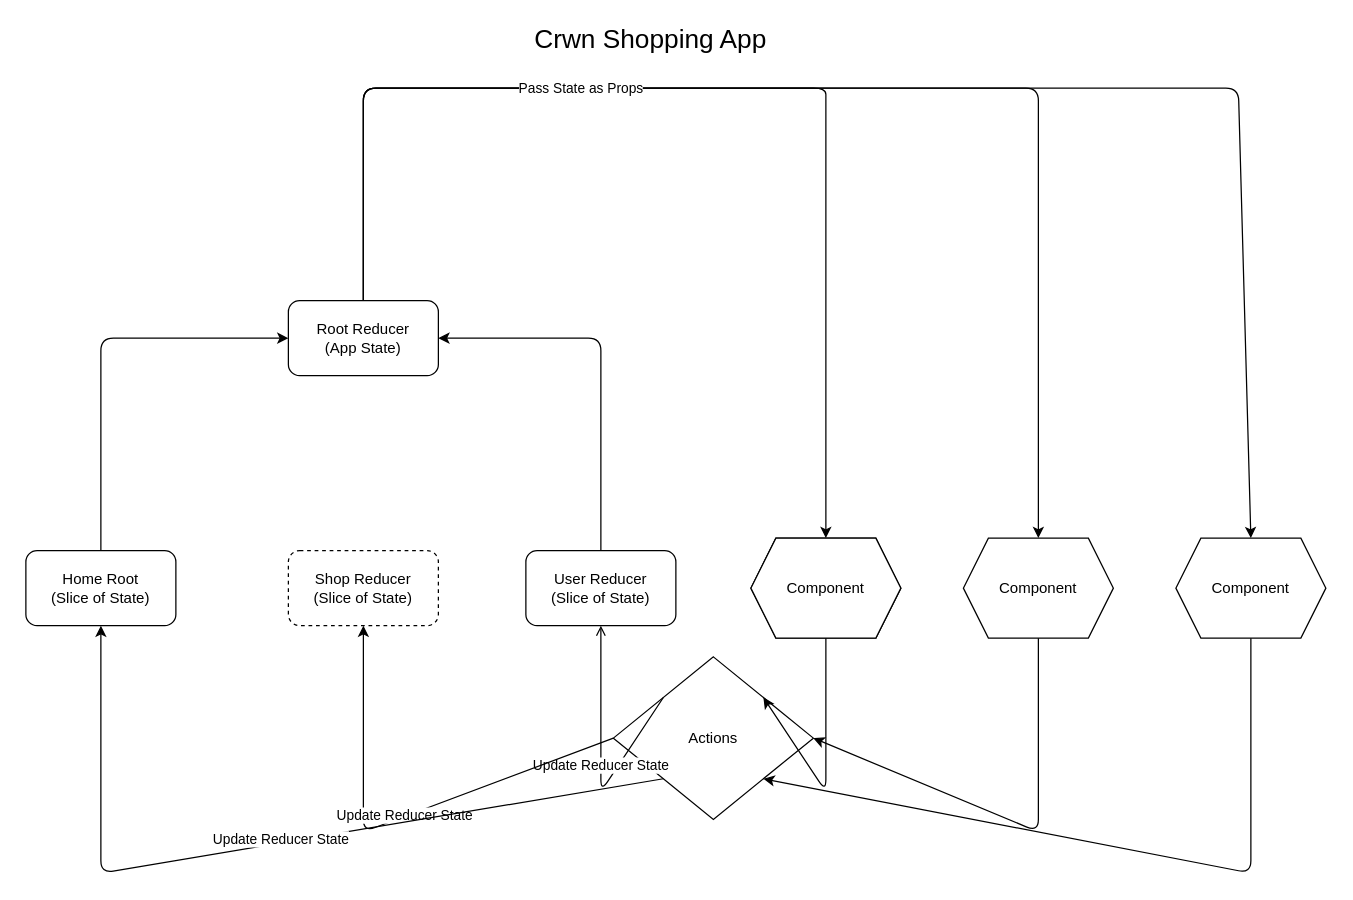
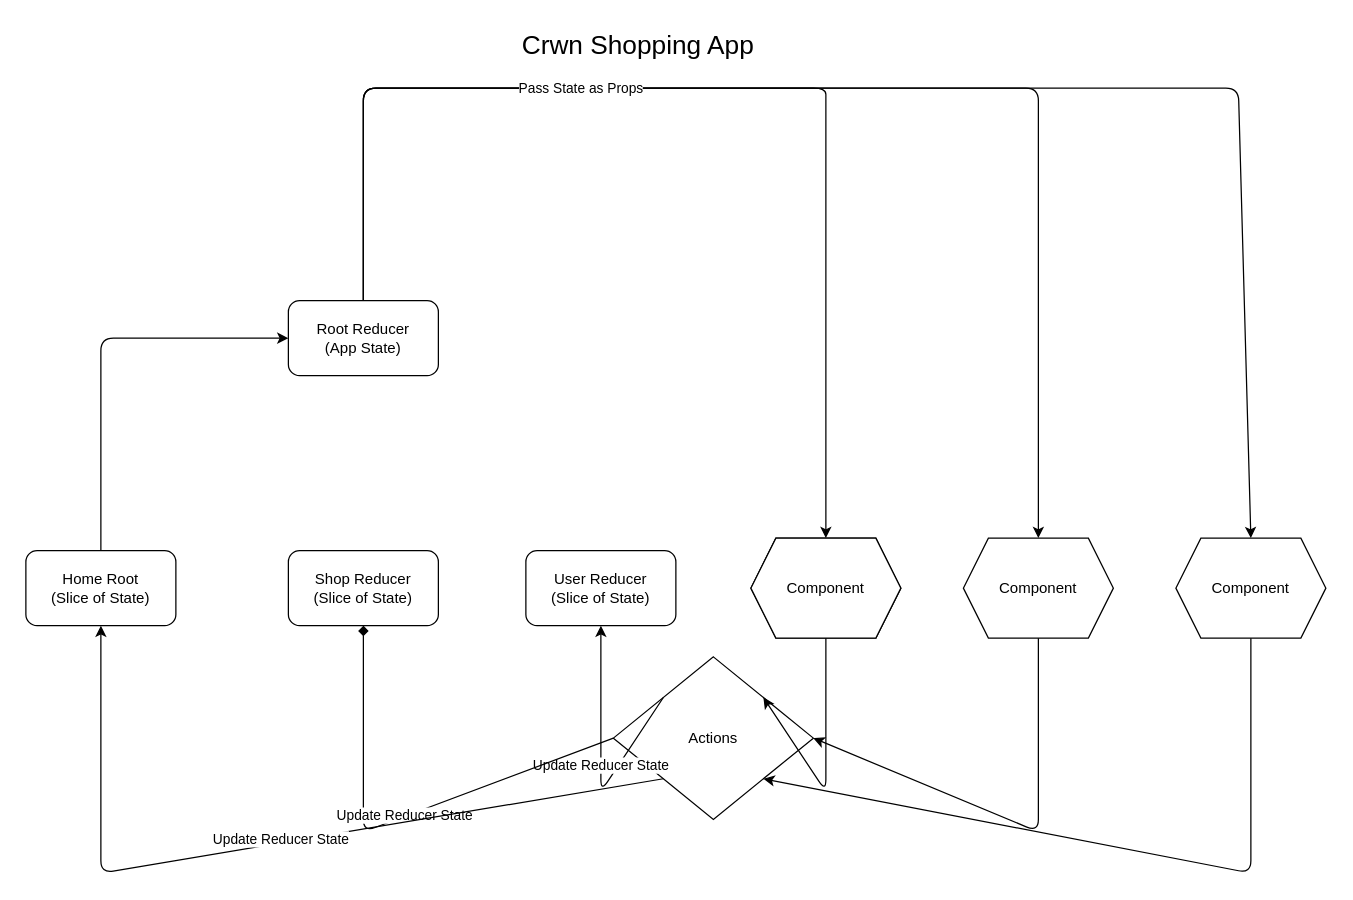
(651, 38) -> (638, 44)
(601, 373) -> none
(363, 588) -> (363, 588)
(601, 633) -> (601, 636)
(363, 636) -> (363, 636)
